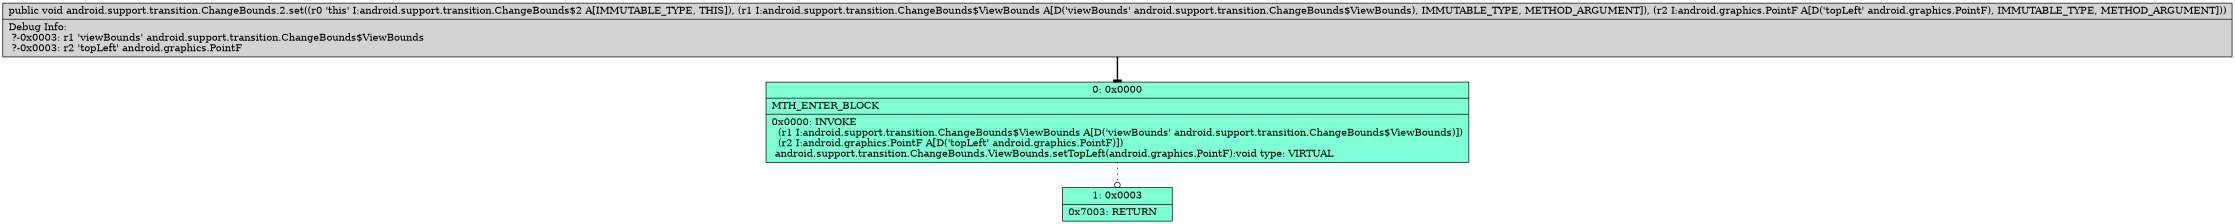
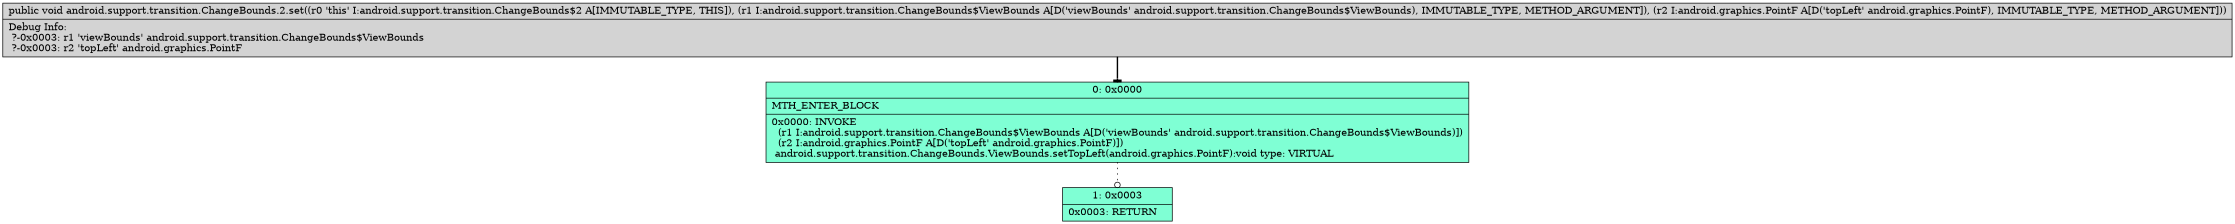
(1117, 212) -> (1117, 212)
